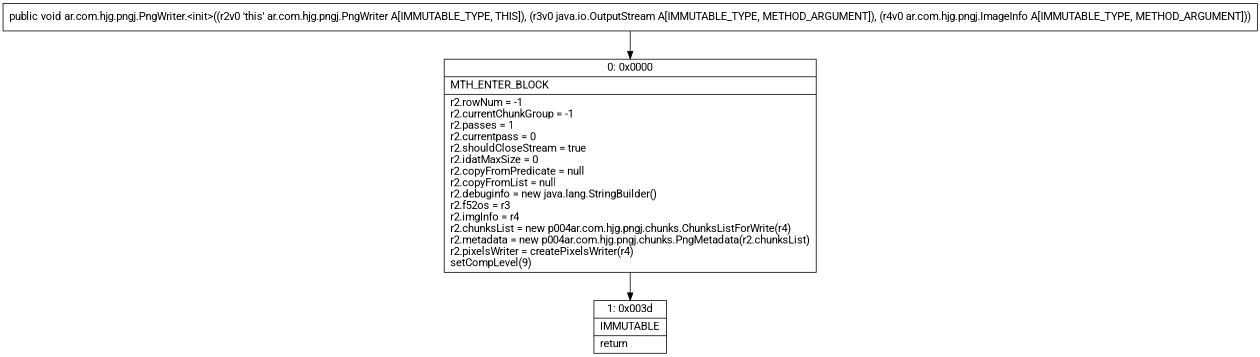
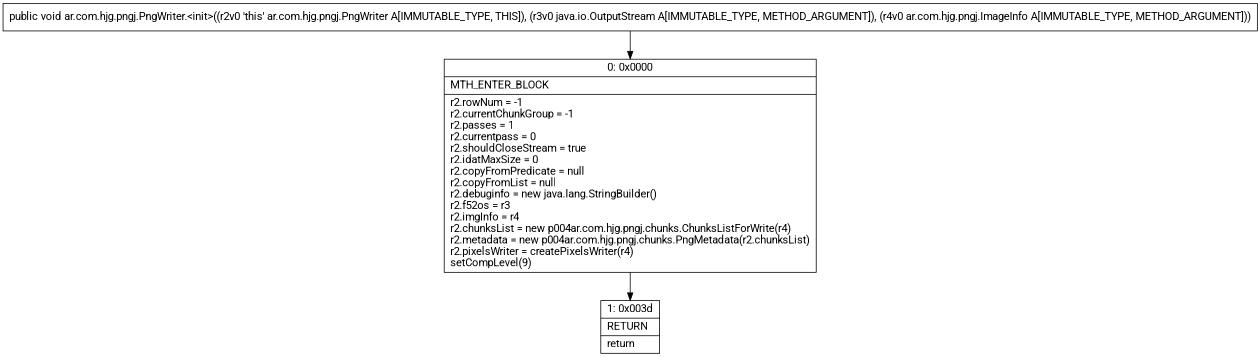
(630, 327) -> (628, 327)
